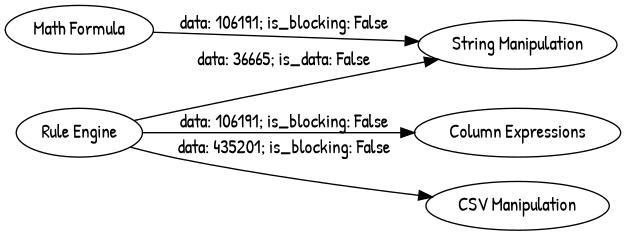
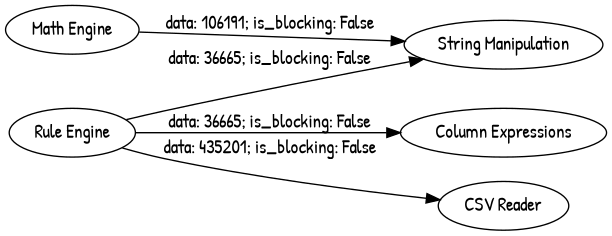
(79, 30) -> (72, 30)
(284, 60) -> (270, 59)
(284, 123) -> (270, 123)
(518, 206) -> (504, 206)
